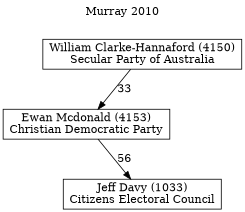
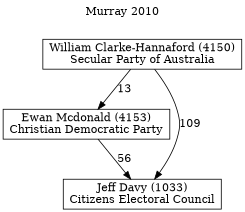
(125, 89) -> (125, 89)
none -> (179, 120)
